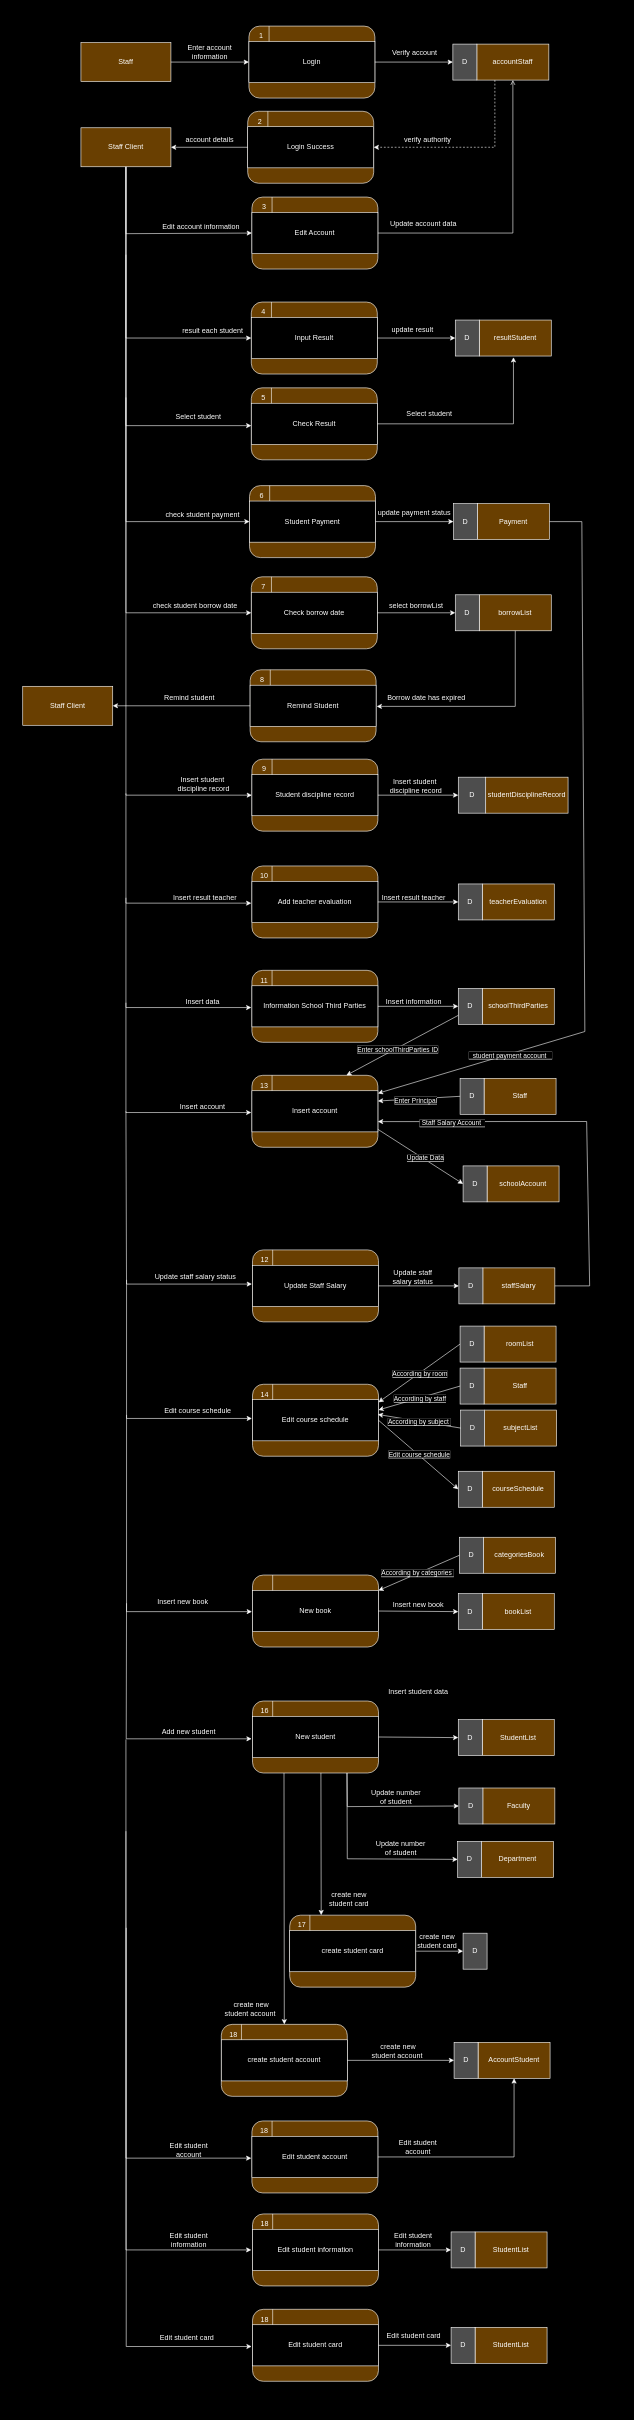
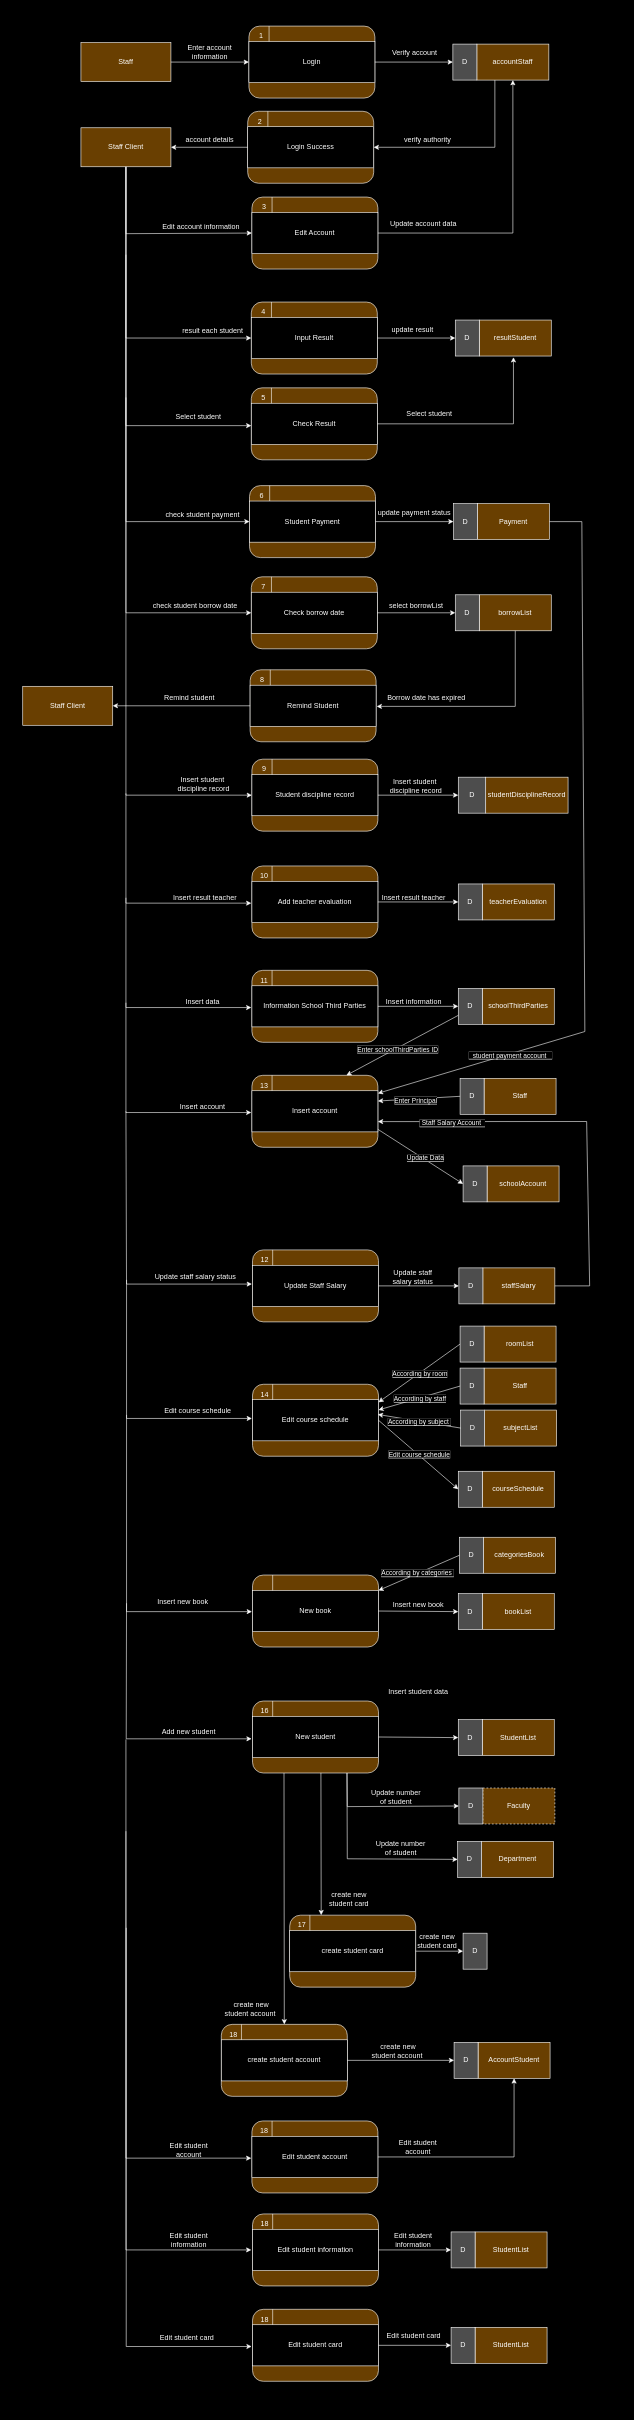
(513, 84) -> (513, 85)
(470, 147) -> (470, 147)
(519, 1806) -> (519, 1806)
